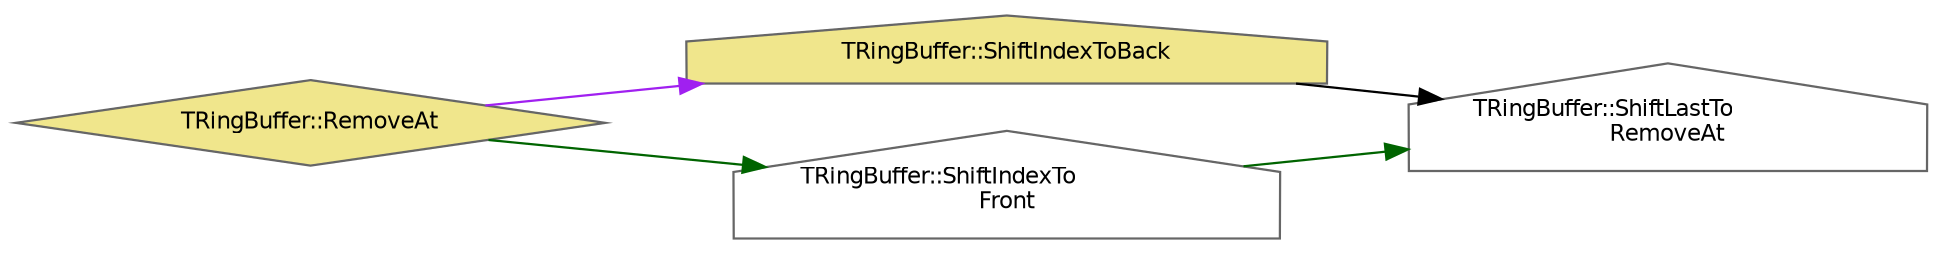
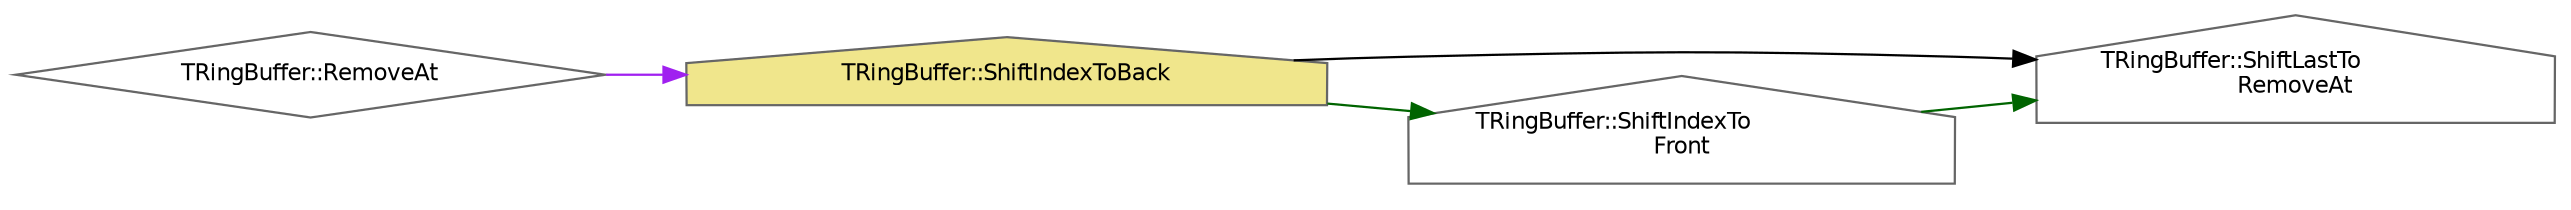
(310, 123) -> (310, 75)
(616, 152) -> (1369, 107)
